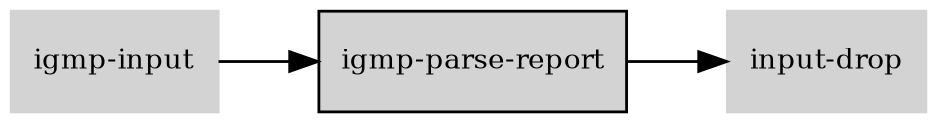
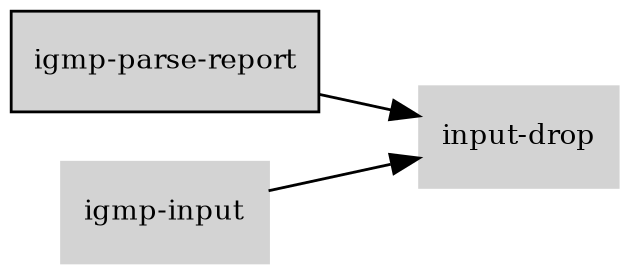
(254, 62) -> (330, 177)
